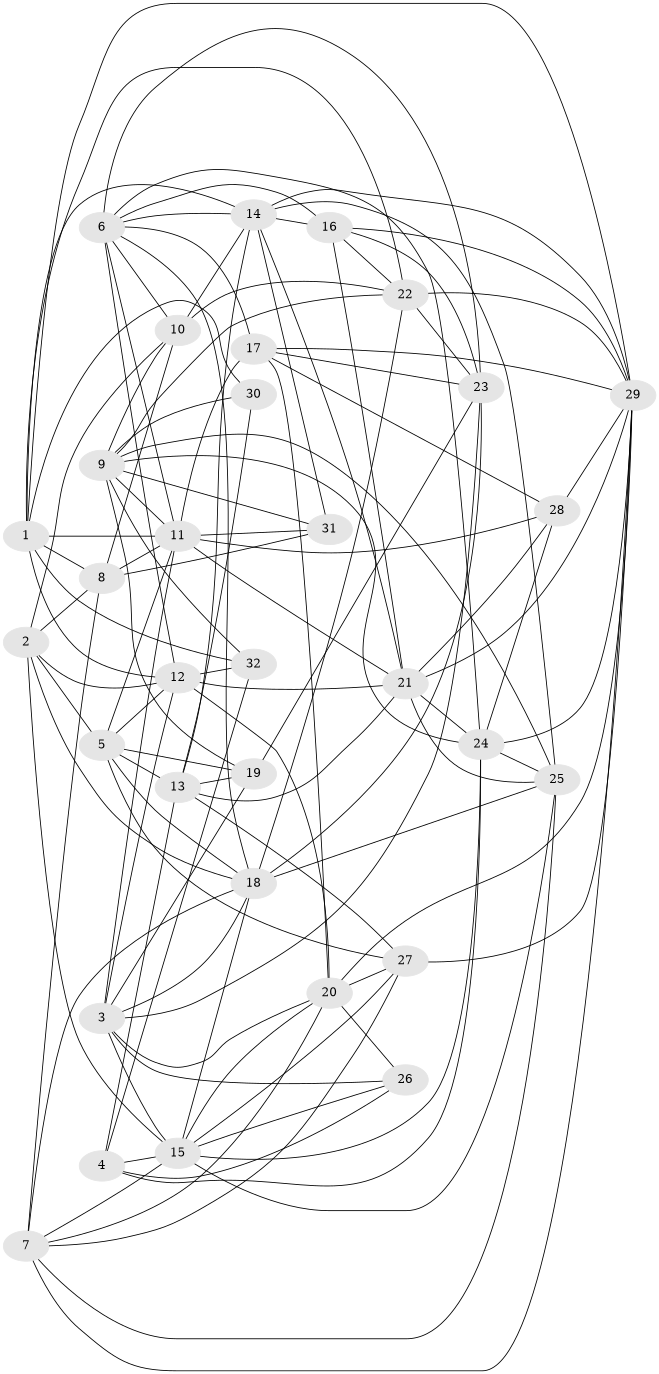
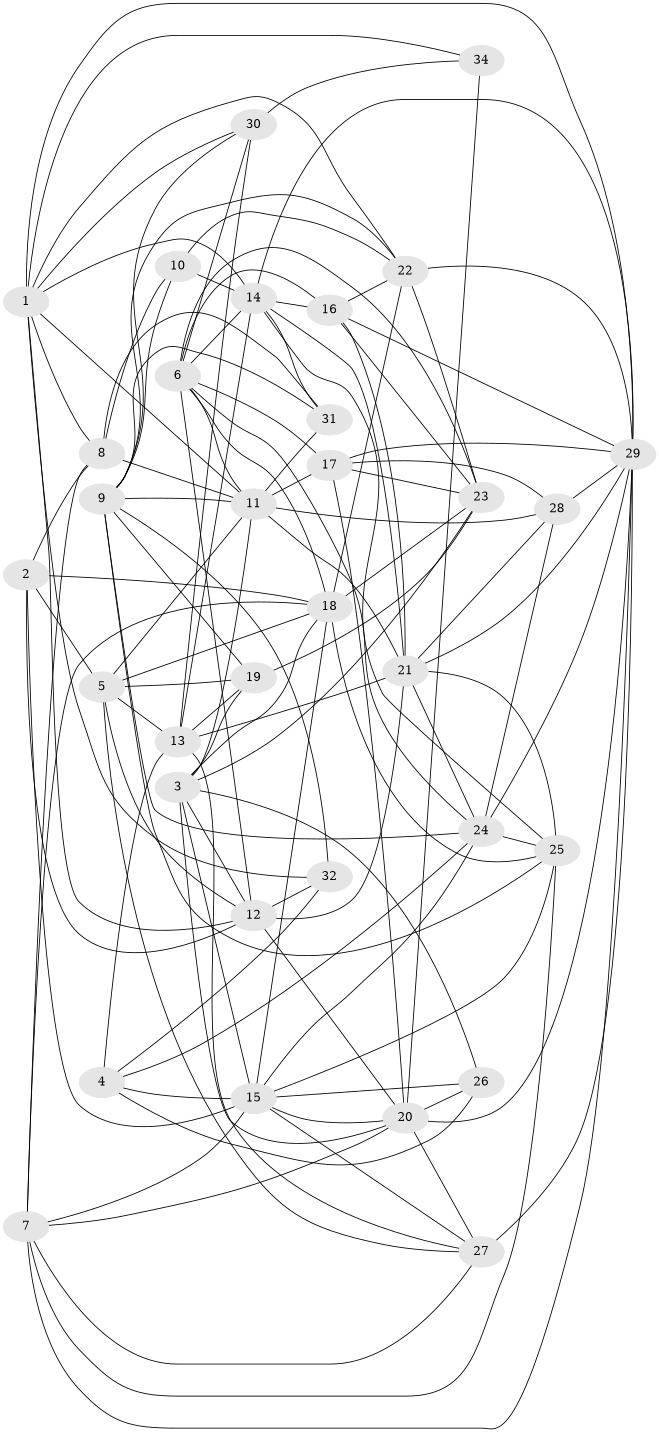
none -> (481, 61)
(140, 279) -> (217, 245)
(67, 470) -> none
